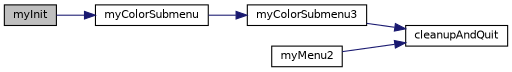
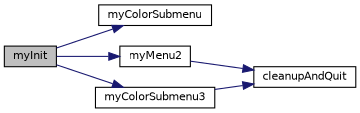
(222, 15) -> (85, 74)
none -> (83, 56)
